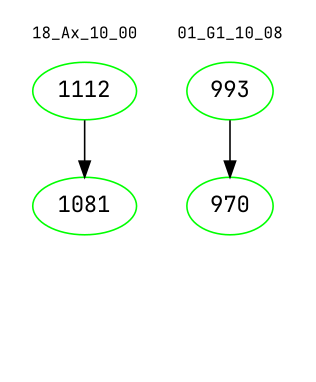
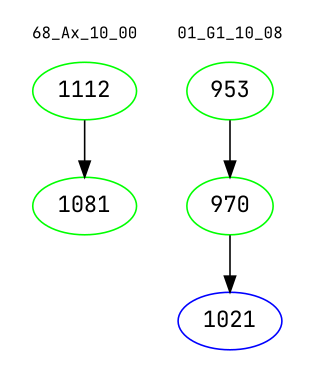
(85, 34) -> (85, 34)
(230, 91) -> (230, 91)
none -> (230, 321)
